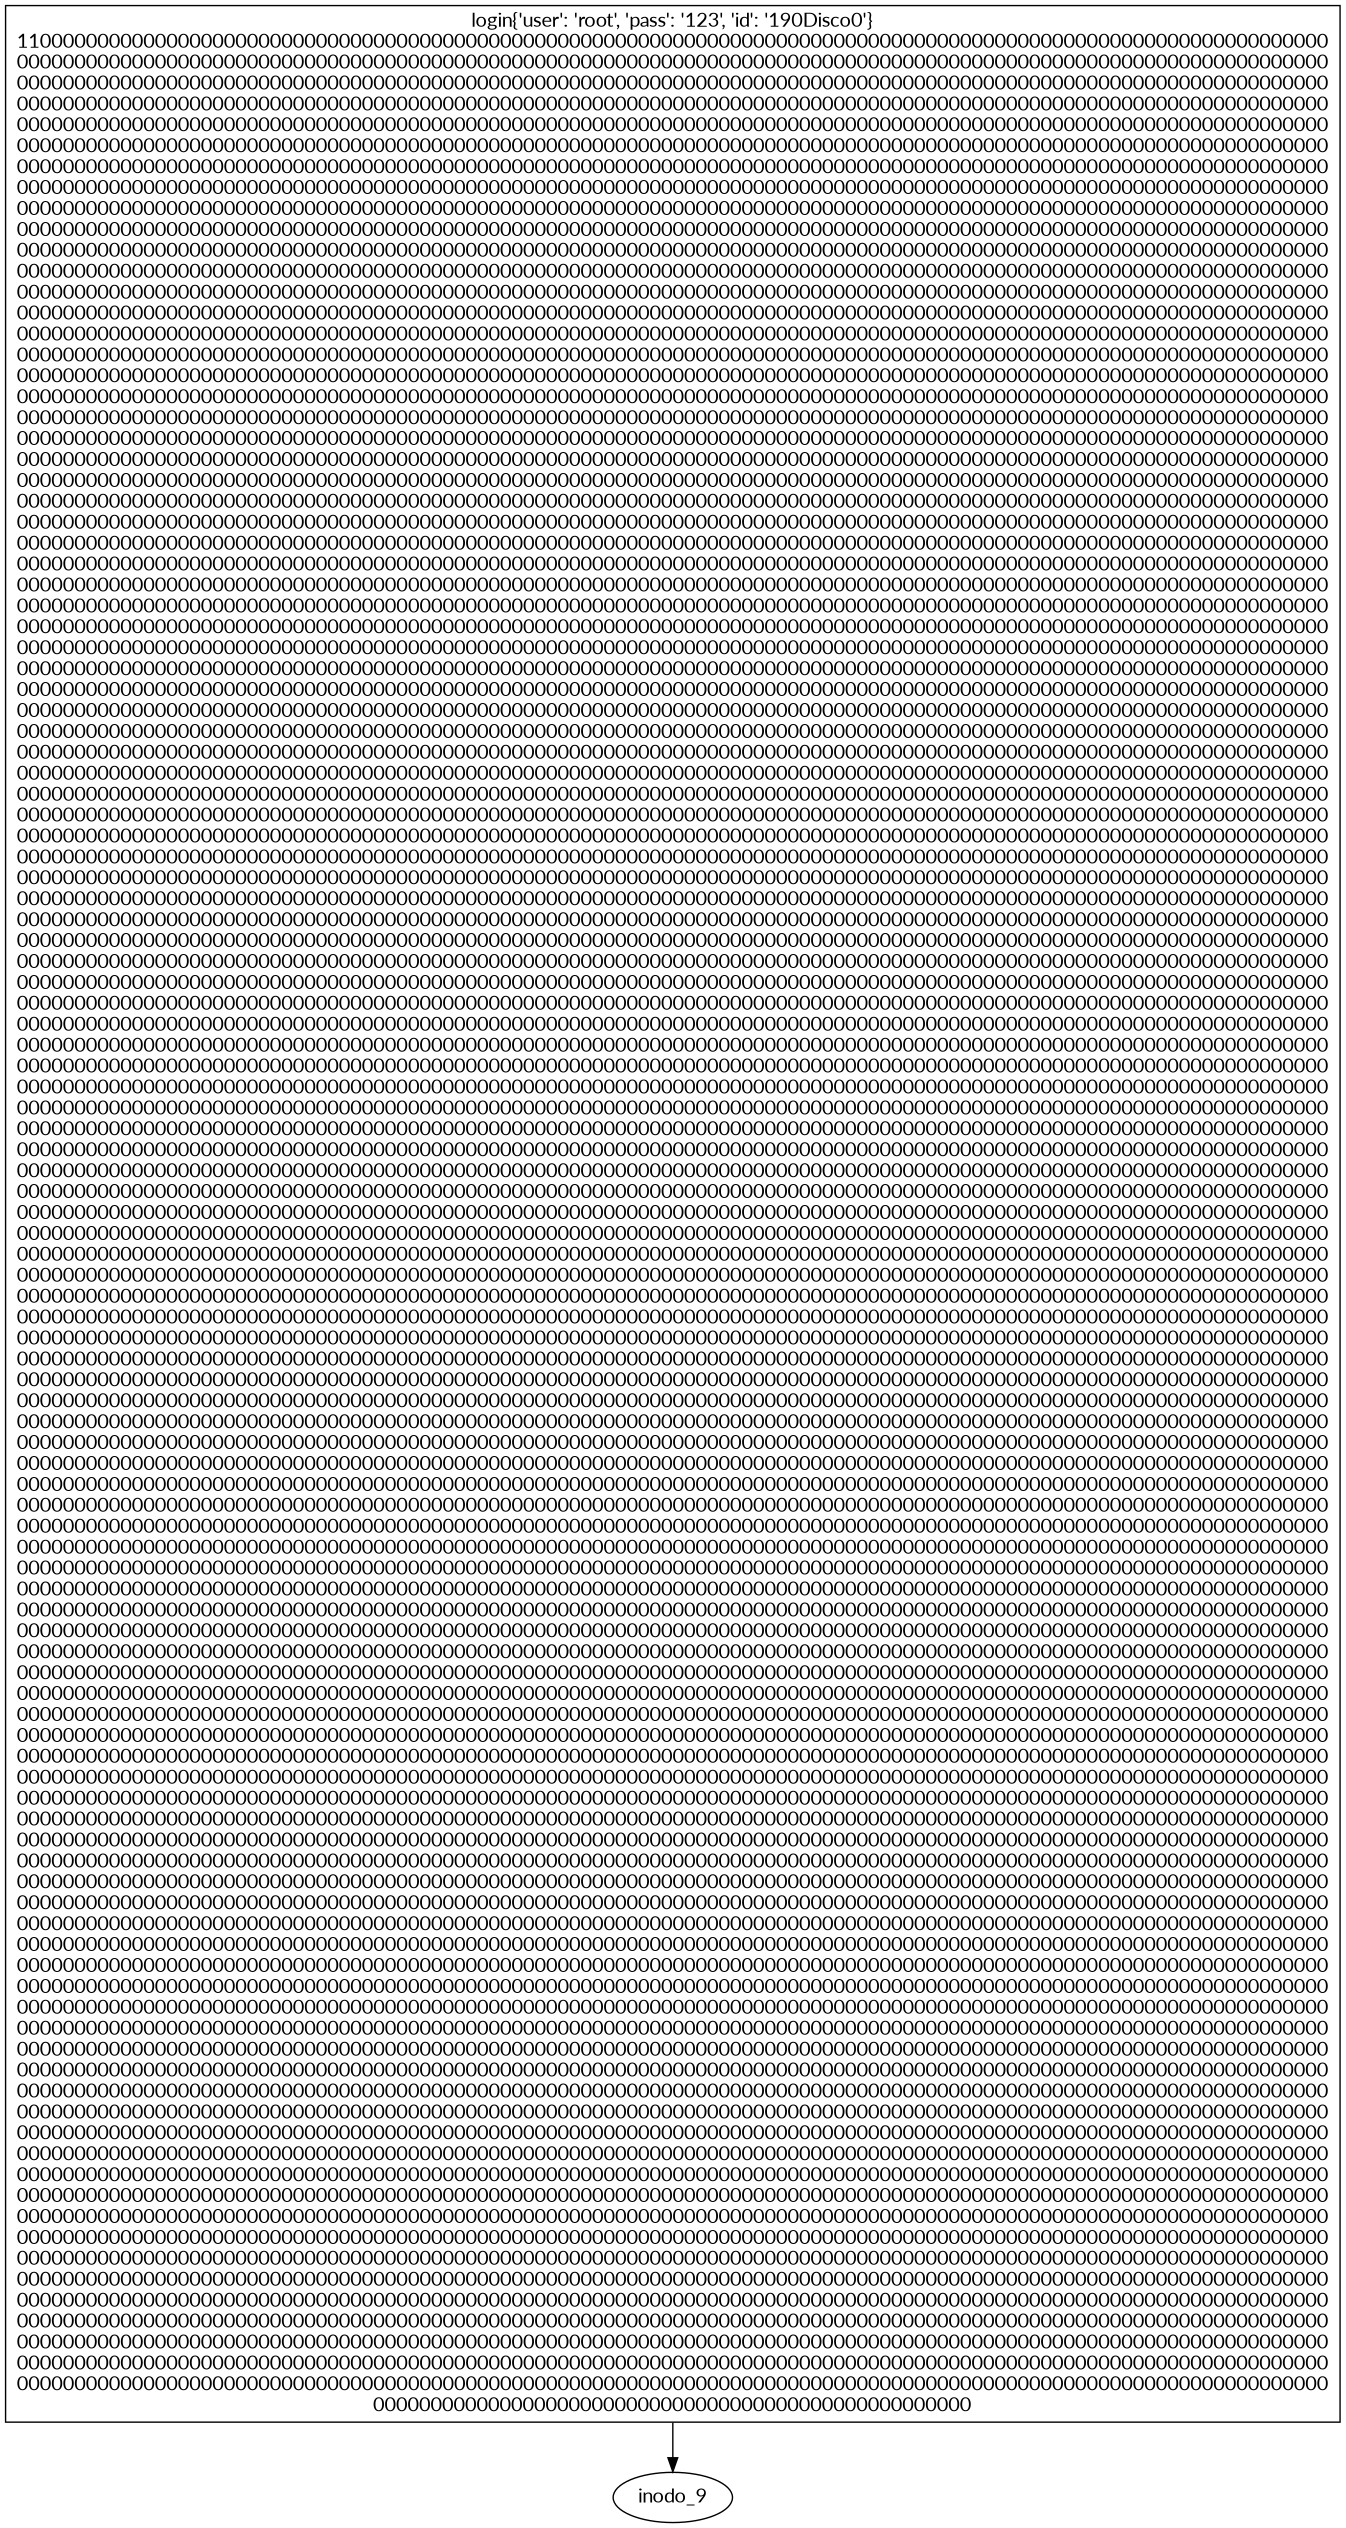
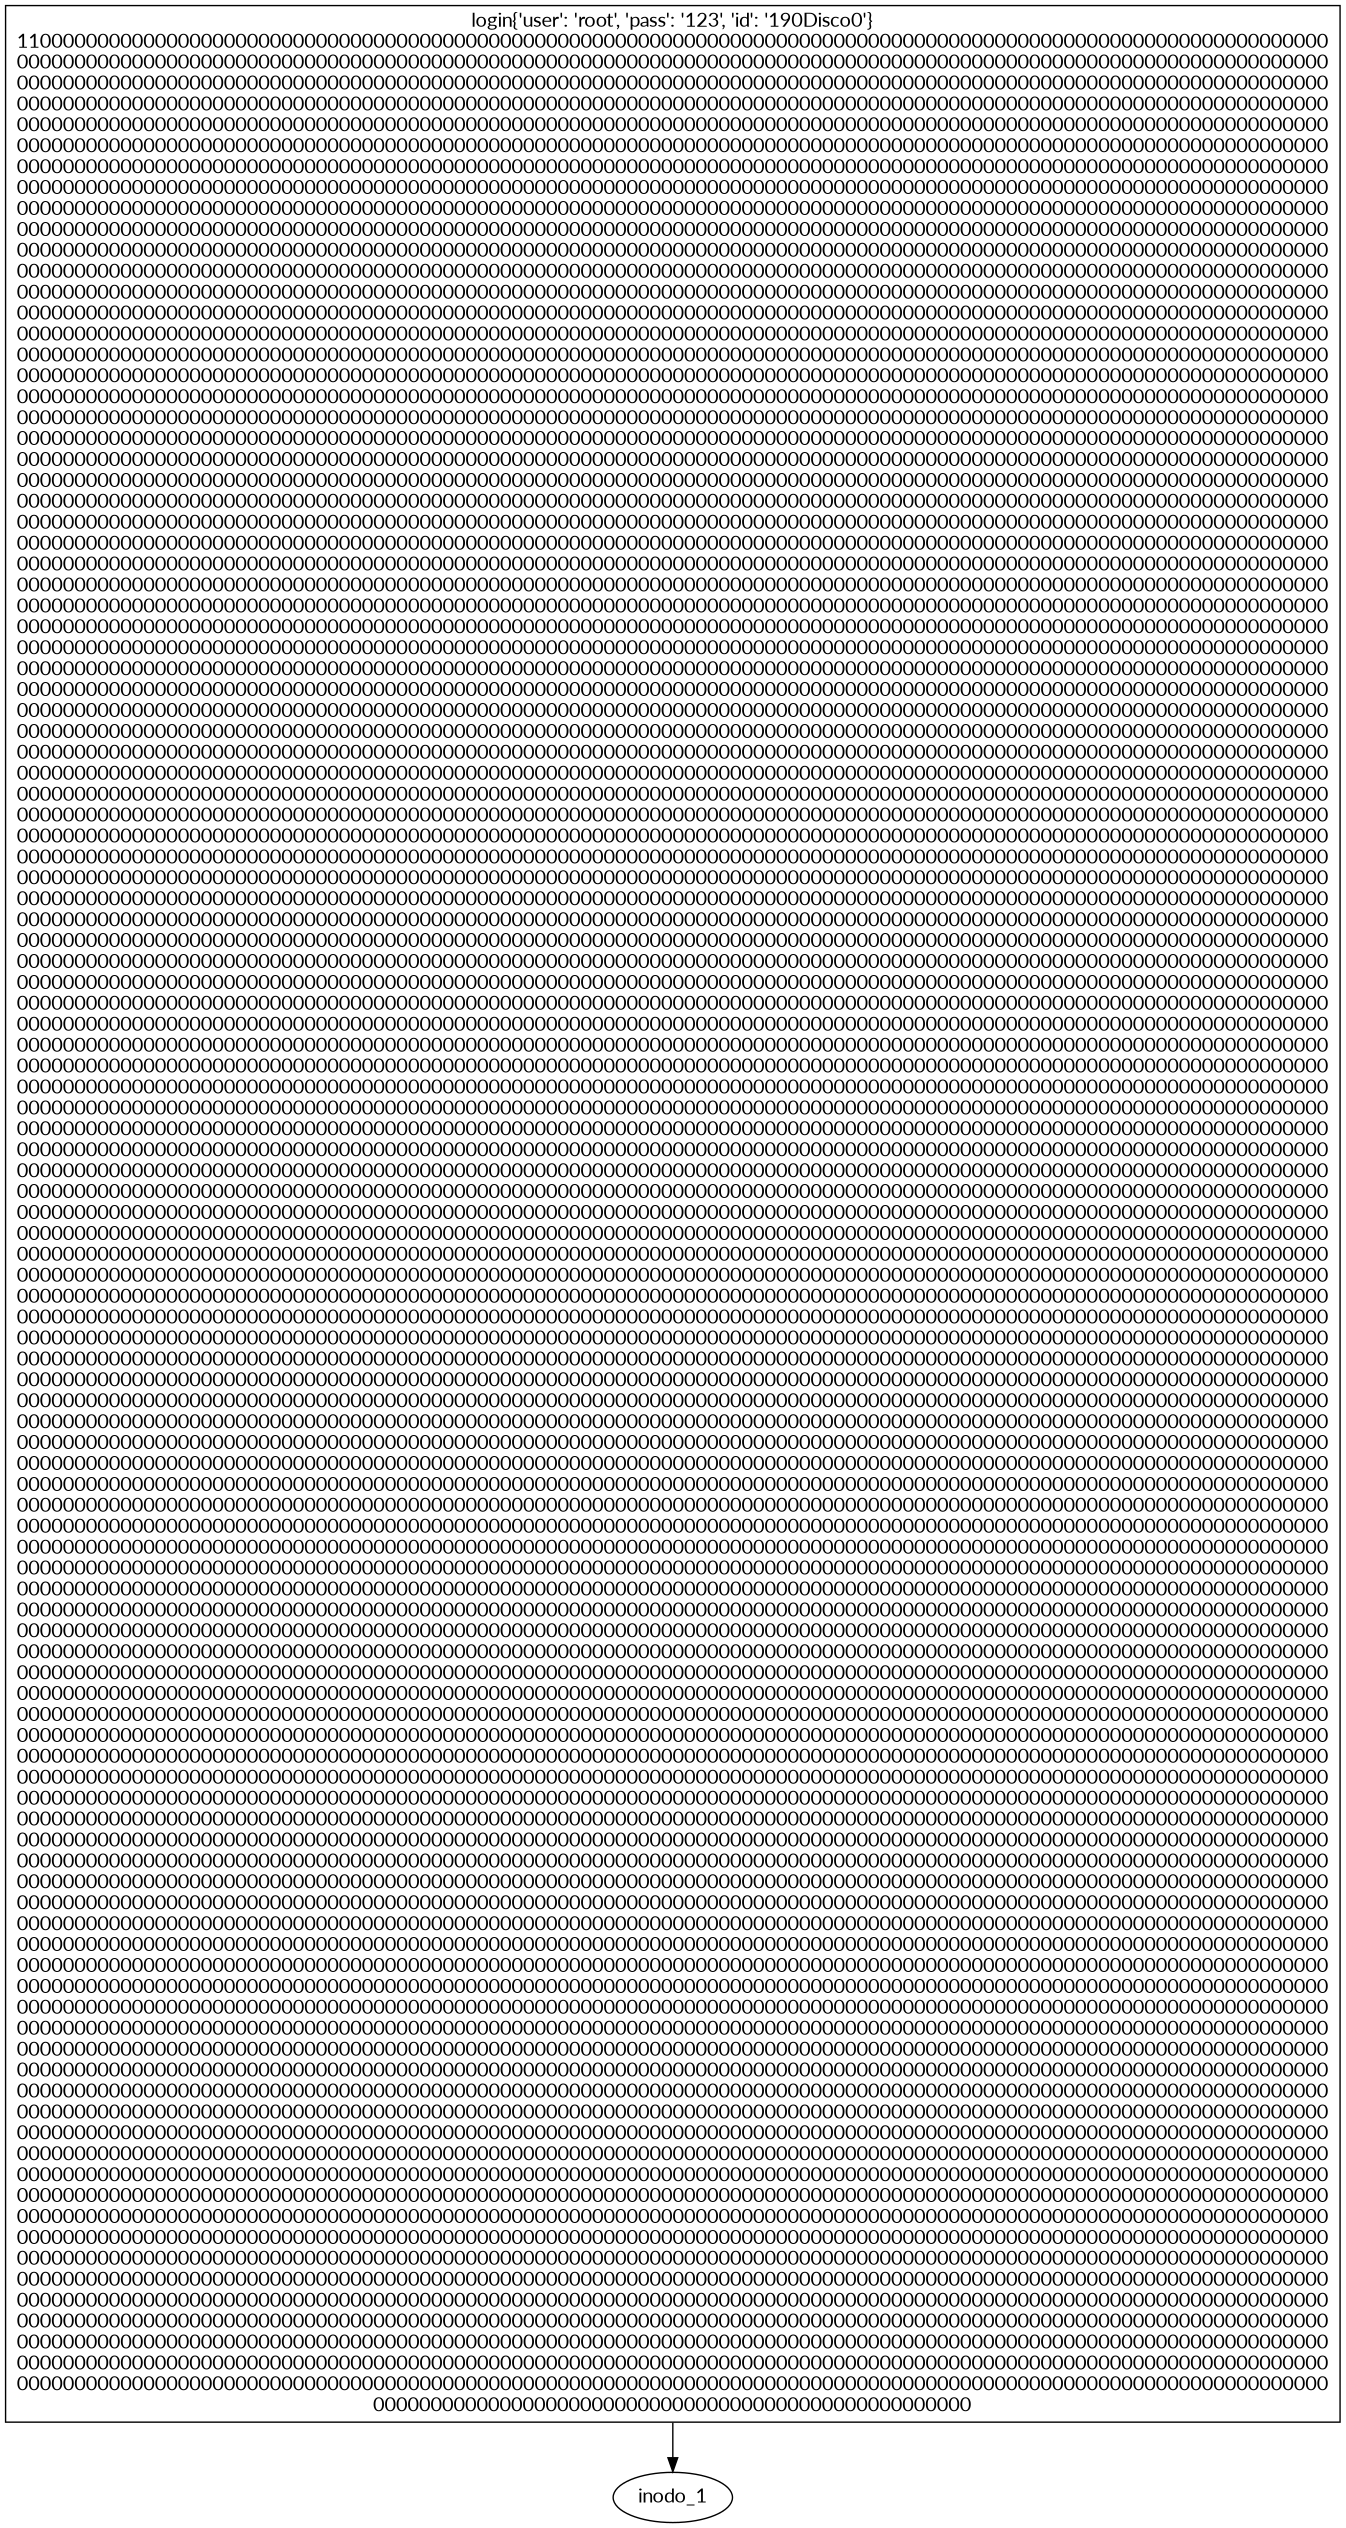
(673, 2497) -> (673, 2497)
